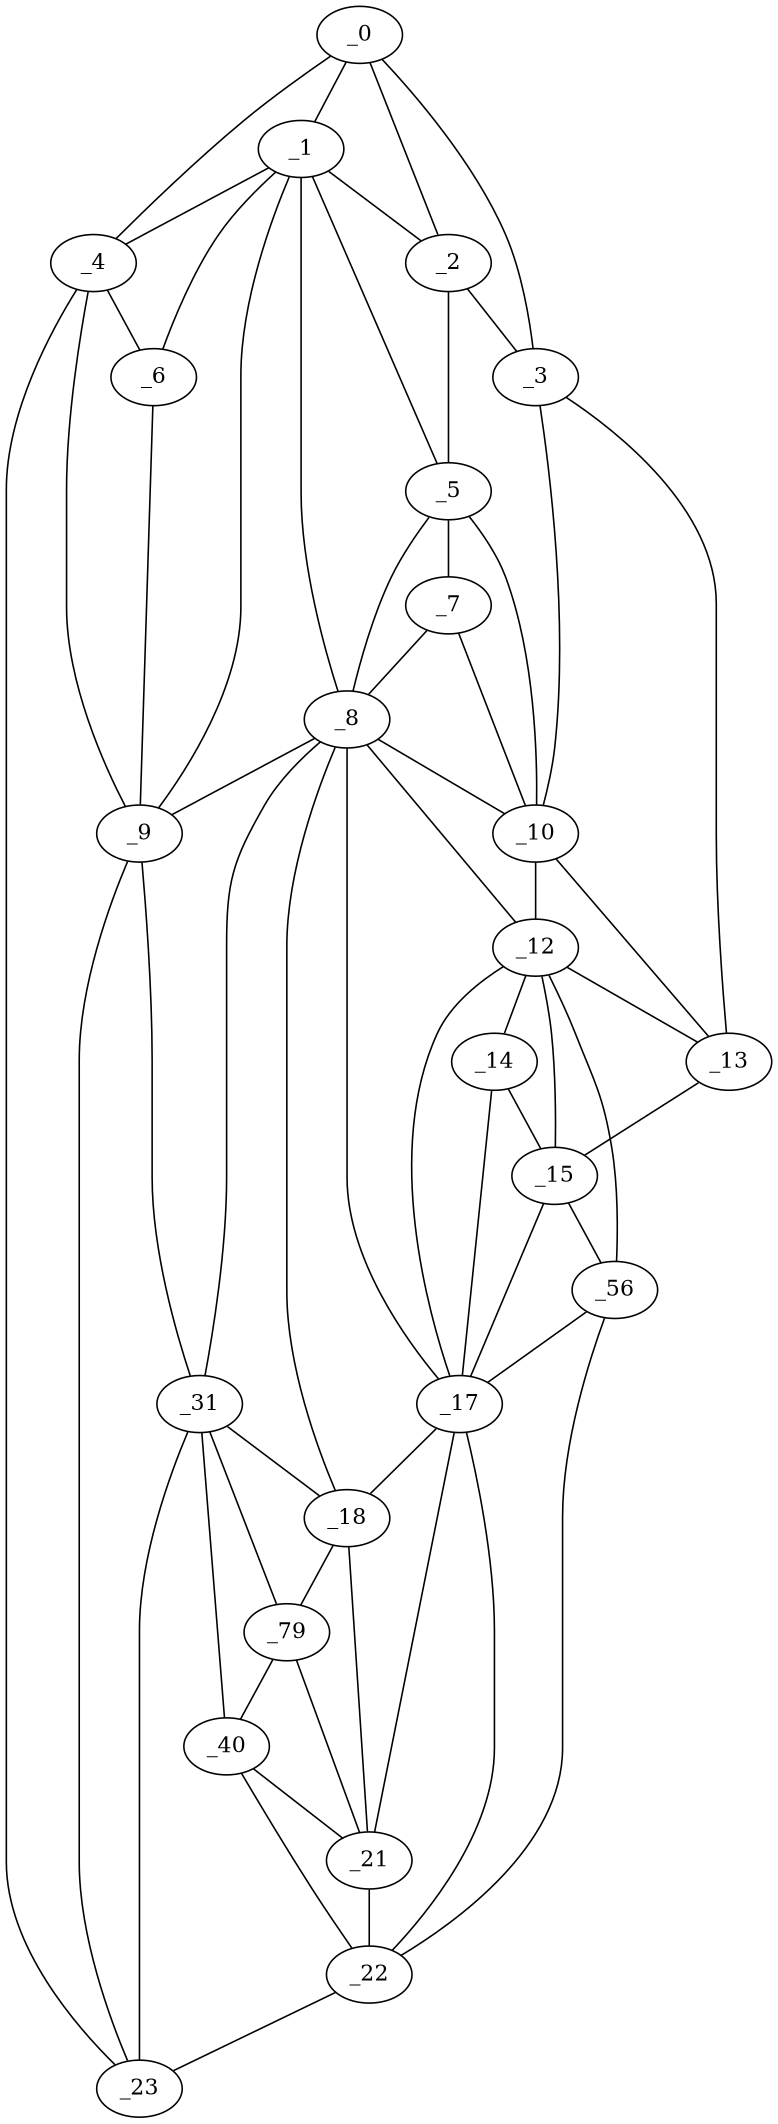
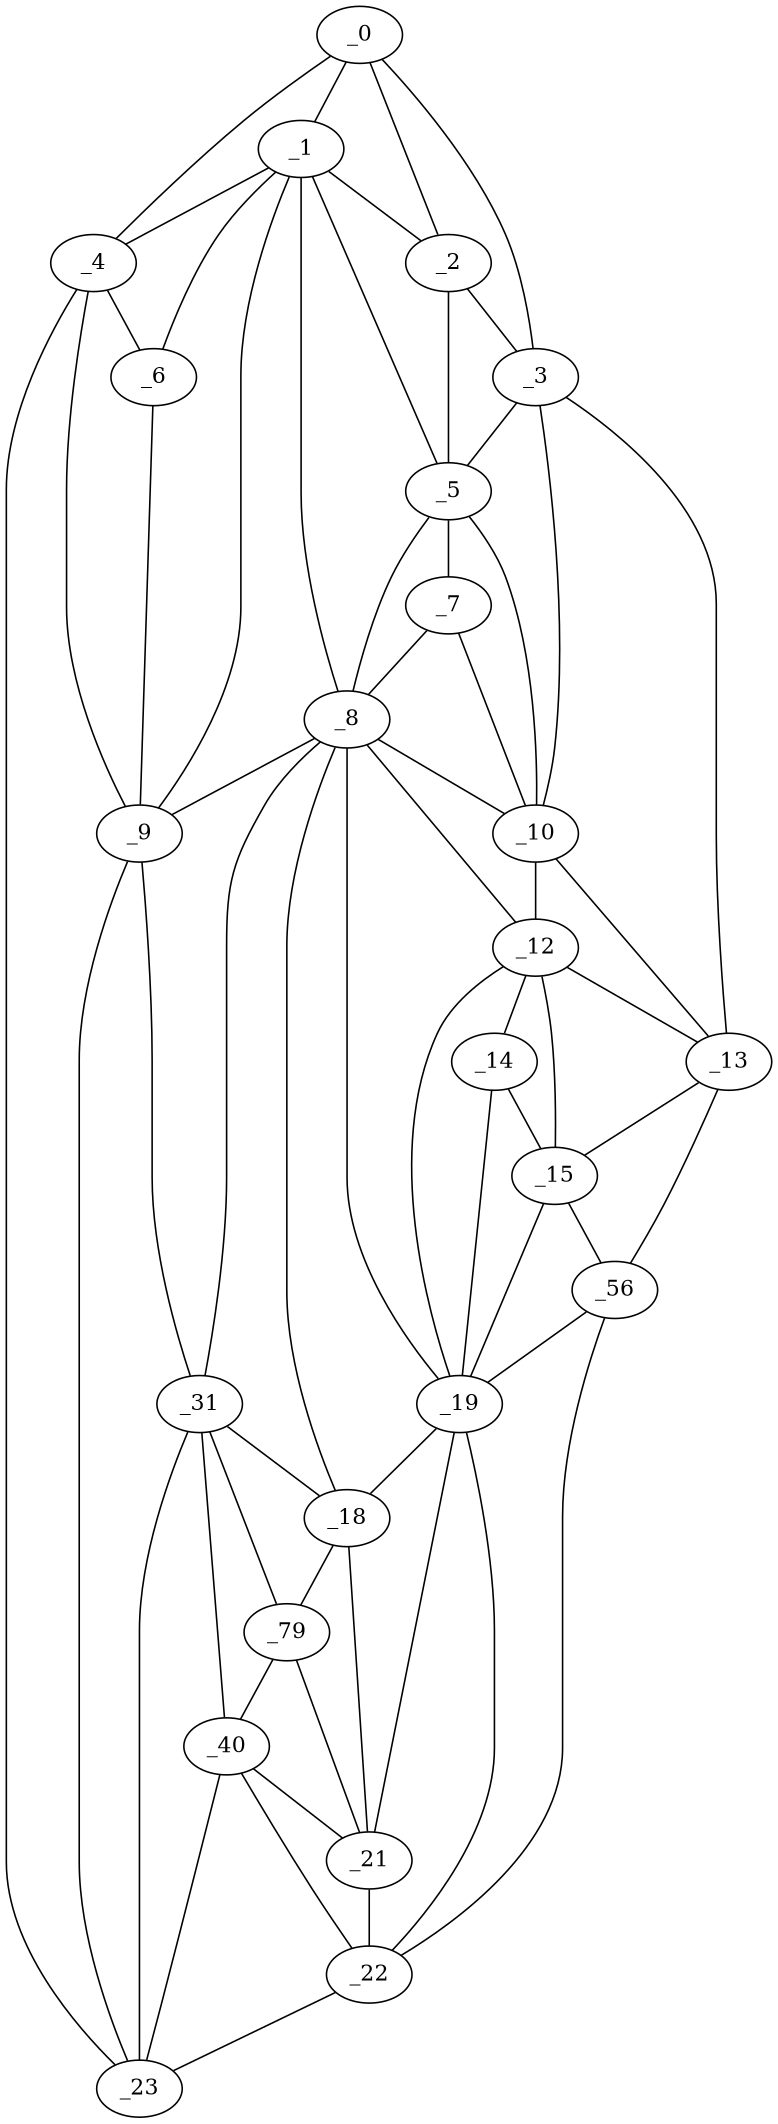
none -> (492, 434)
(605, 1113) -> (677, 1178)
(460, 1404) -> (460, 1404)
none -> (184, 1917)
